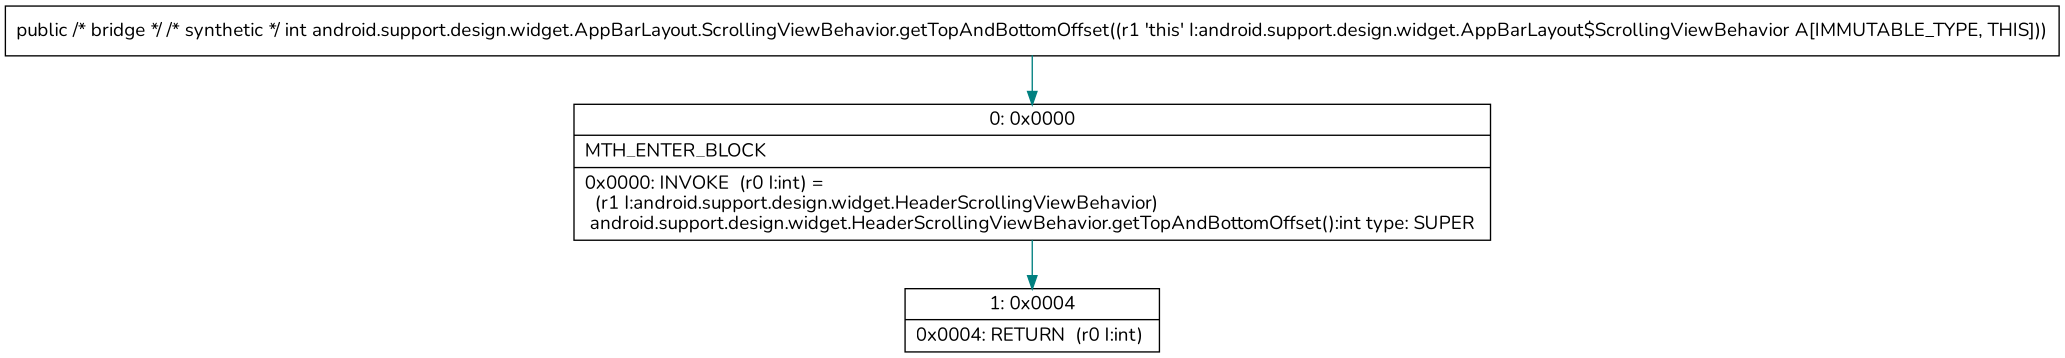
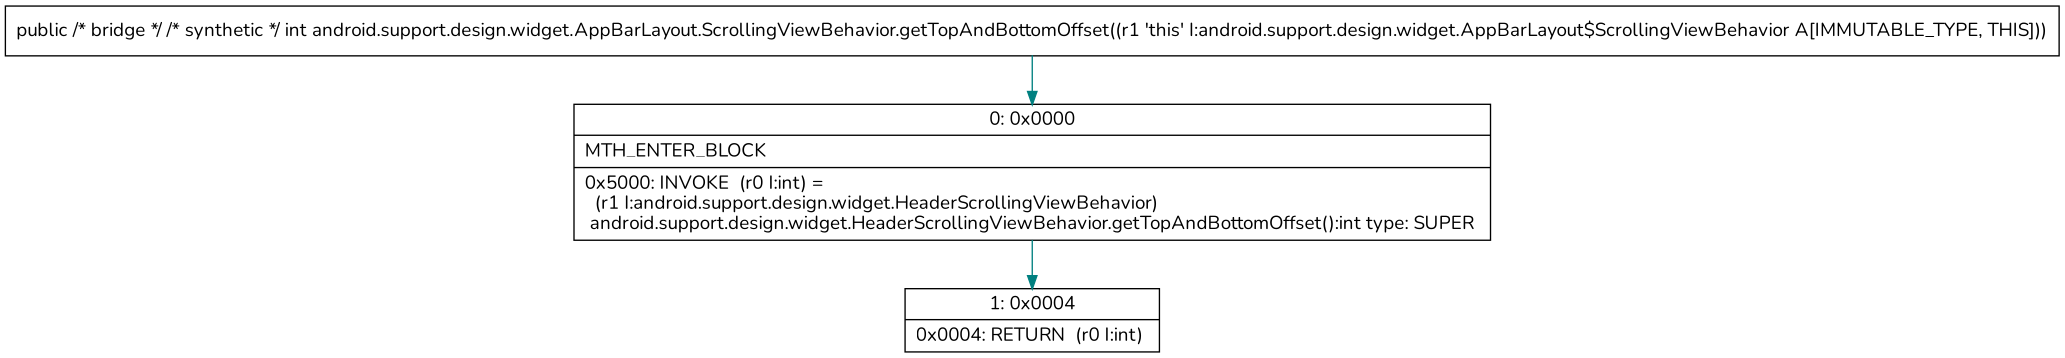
(707, 183) -> (707, 183)
